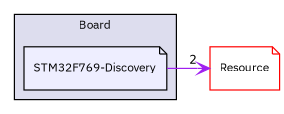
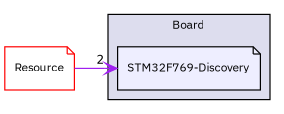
(184, 68) -> (90, 68)
